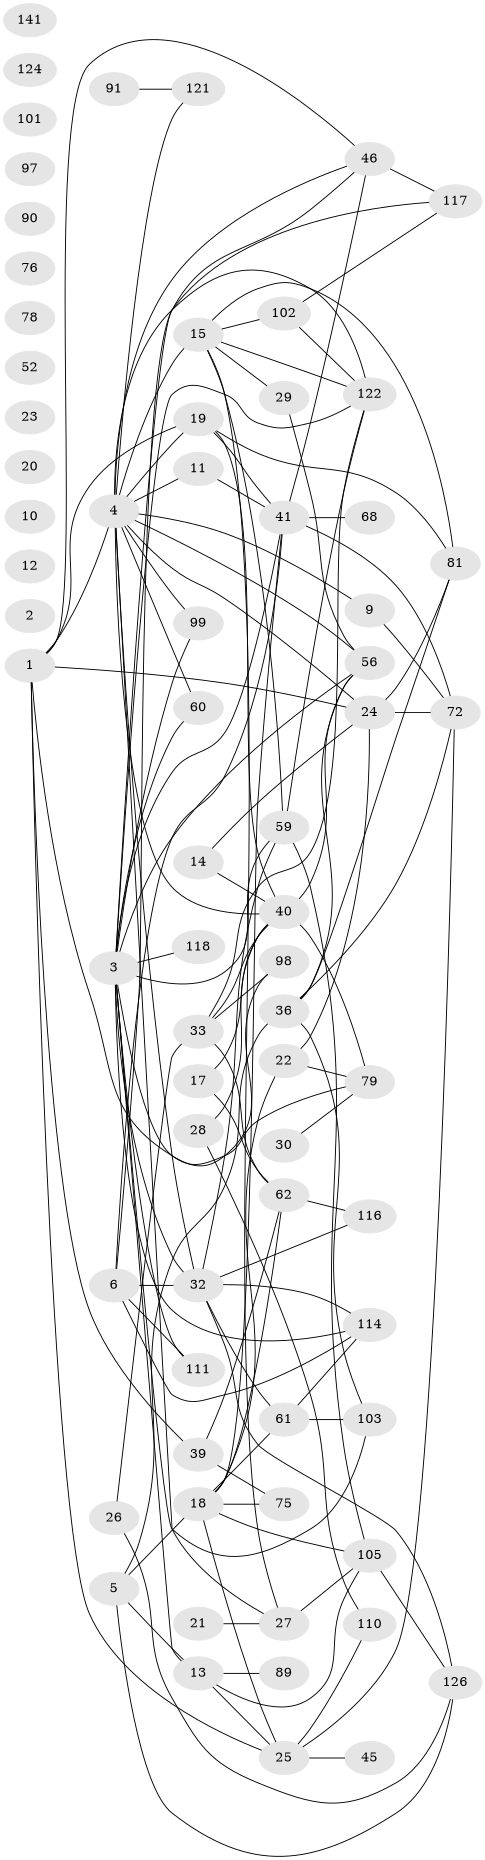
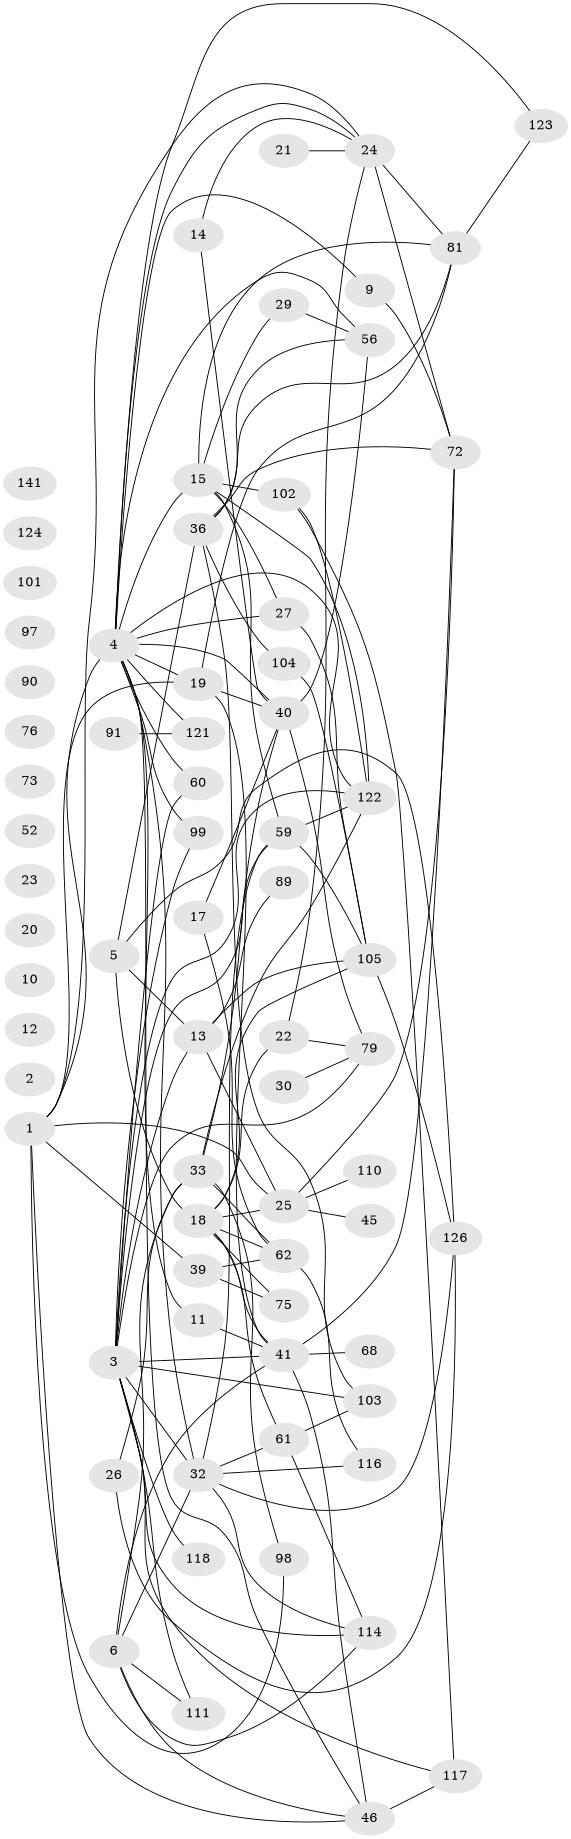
none -> (541, 126)
(30, 318) -> (30, 782)
none -> (284, 664)
(236, 766) -> none
(198, 1131) -> none
none -> (143, 1417)
(241, 1624) -> (327, 151)
